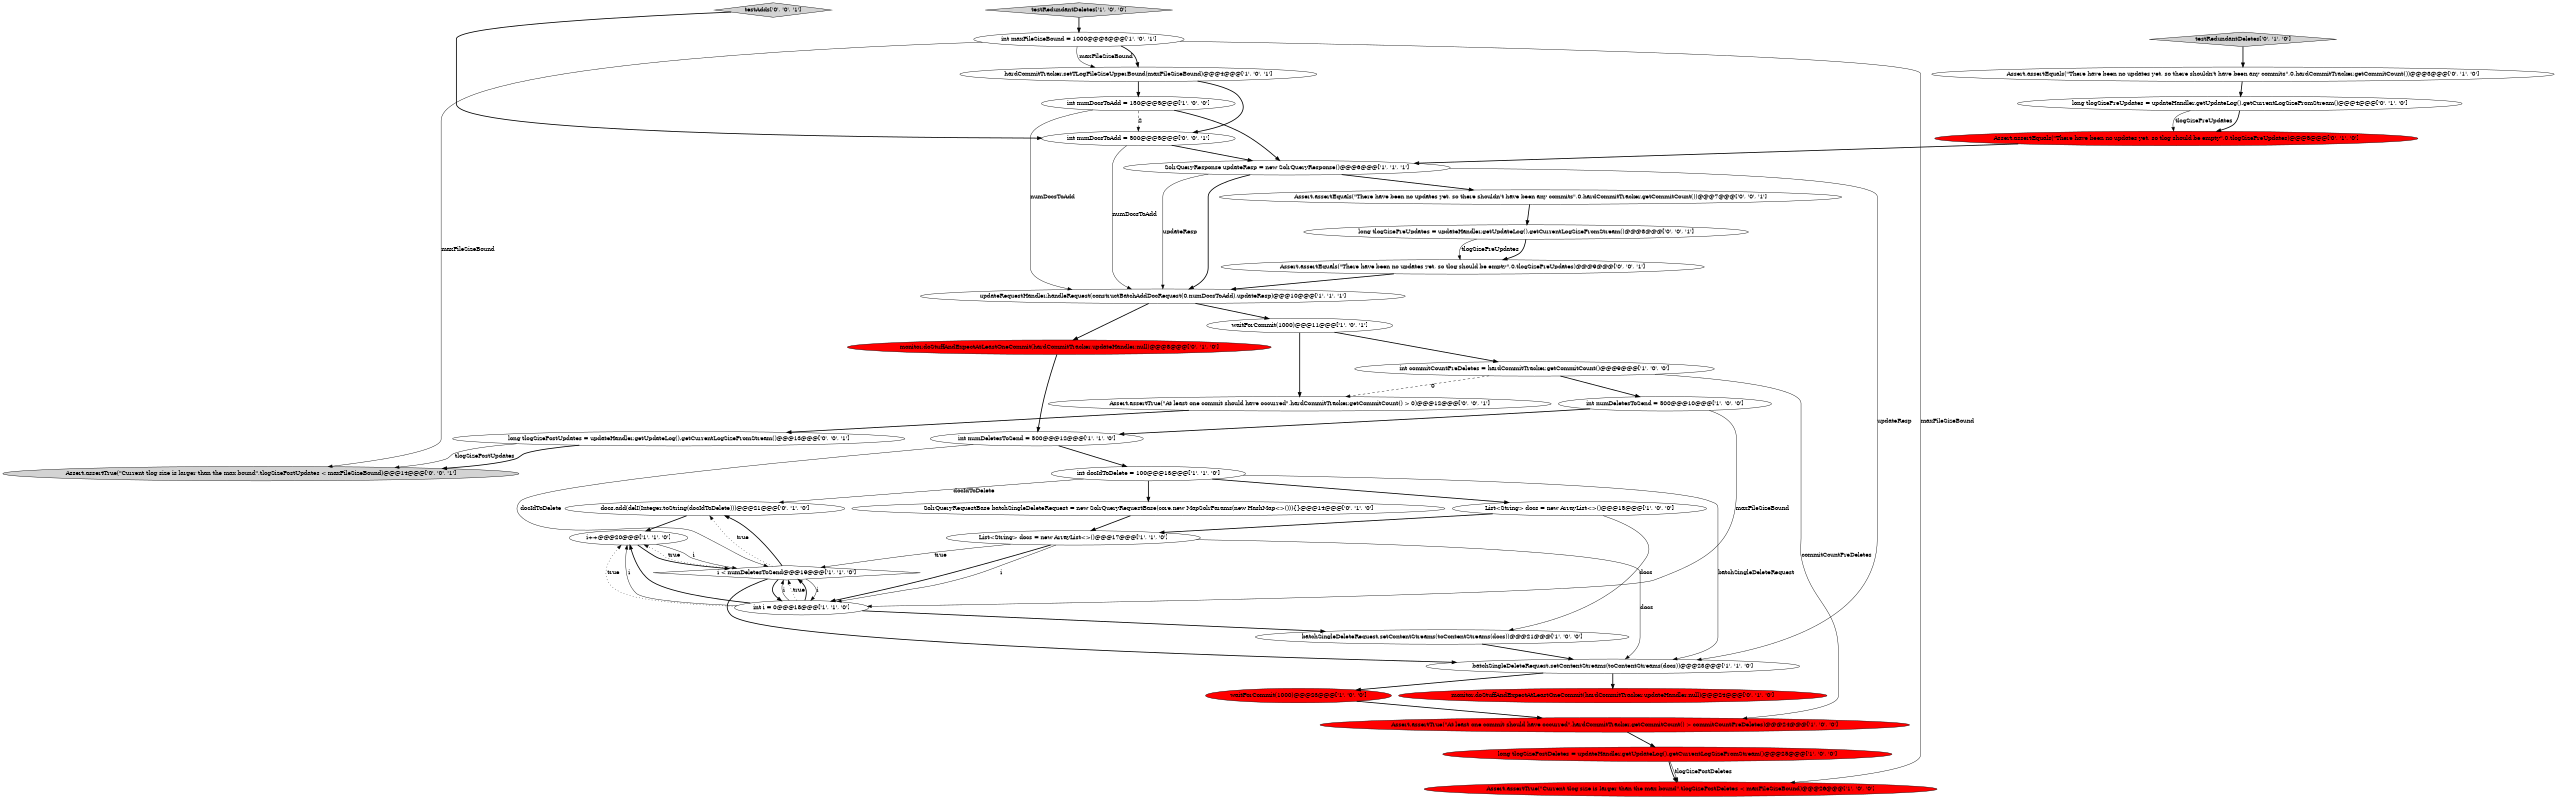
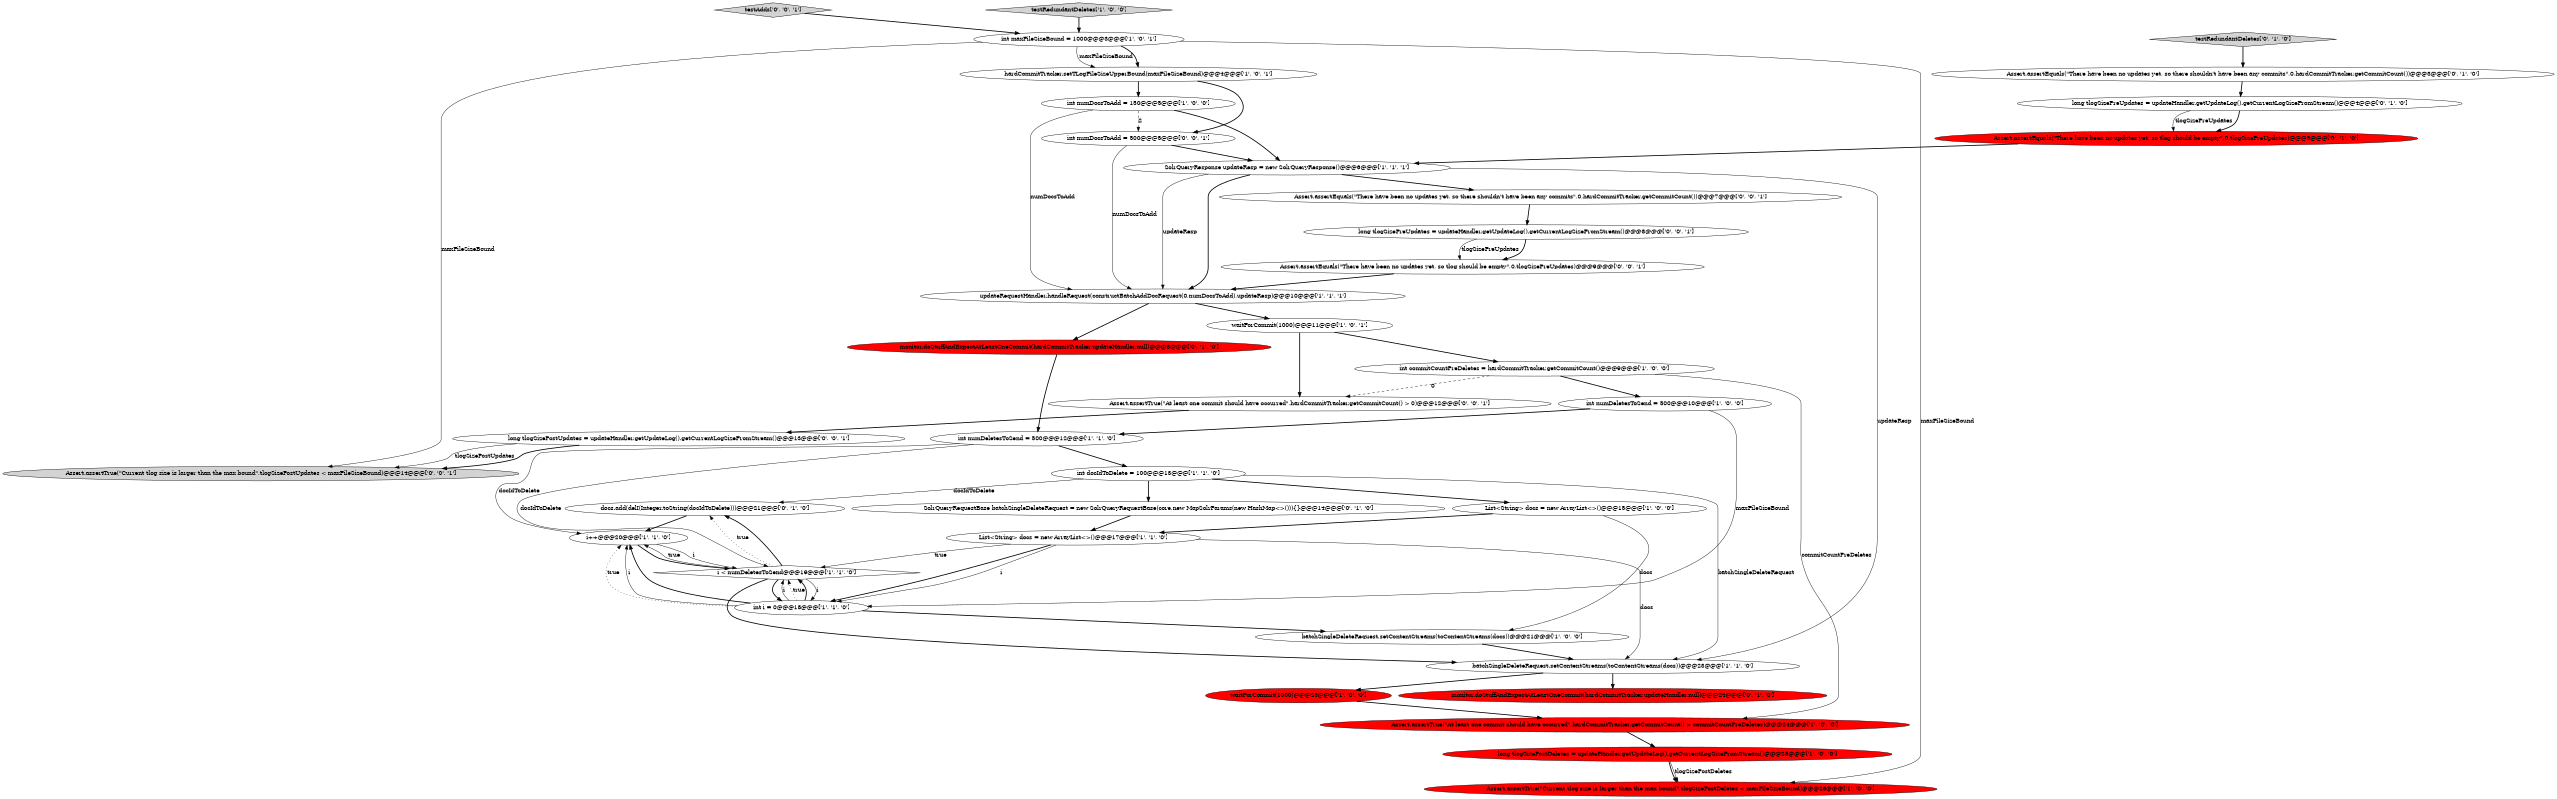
(574, 126) -> (910, 23)
none -> (668, 449)
(667, 558) -> (667, 558)
